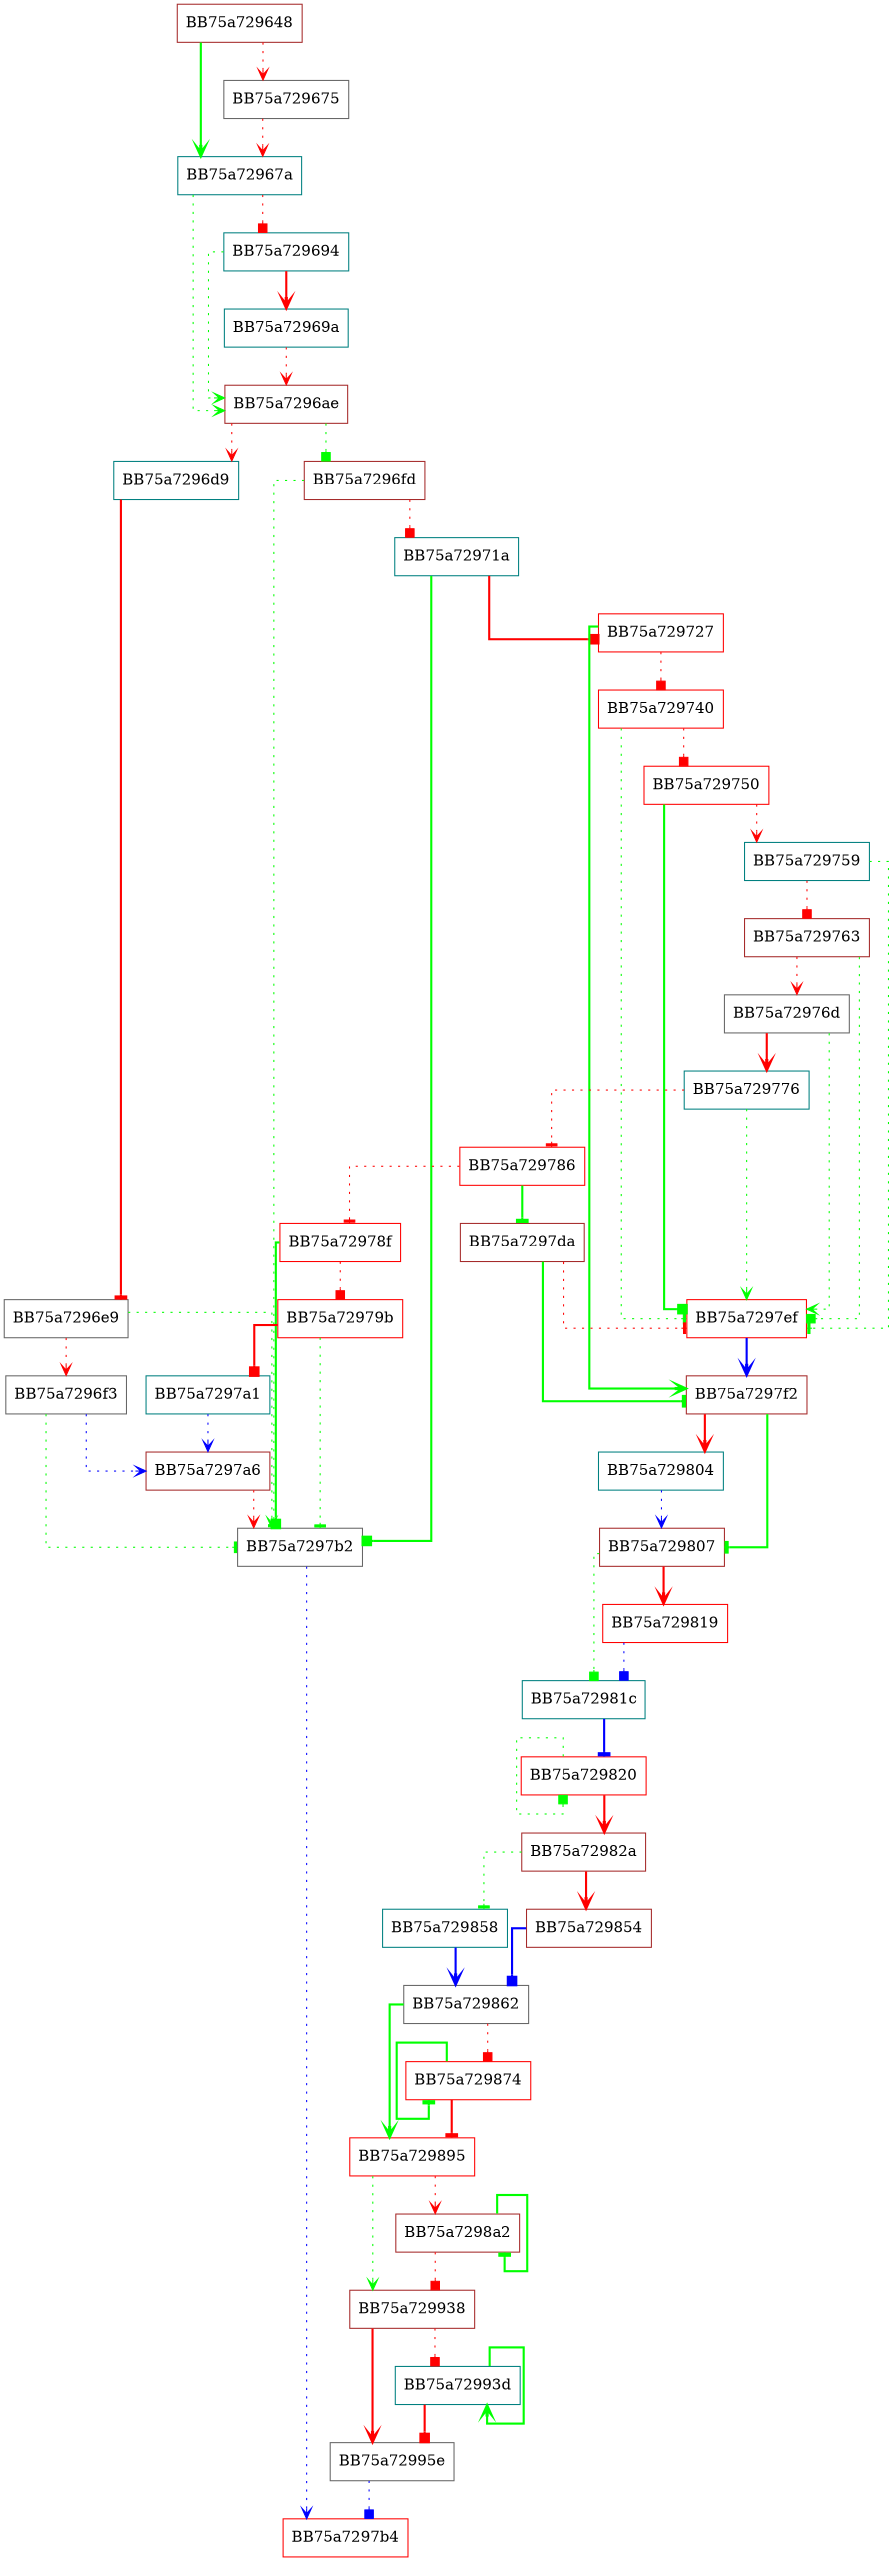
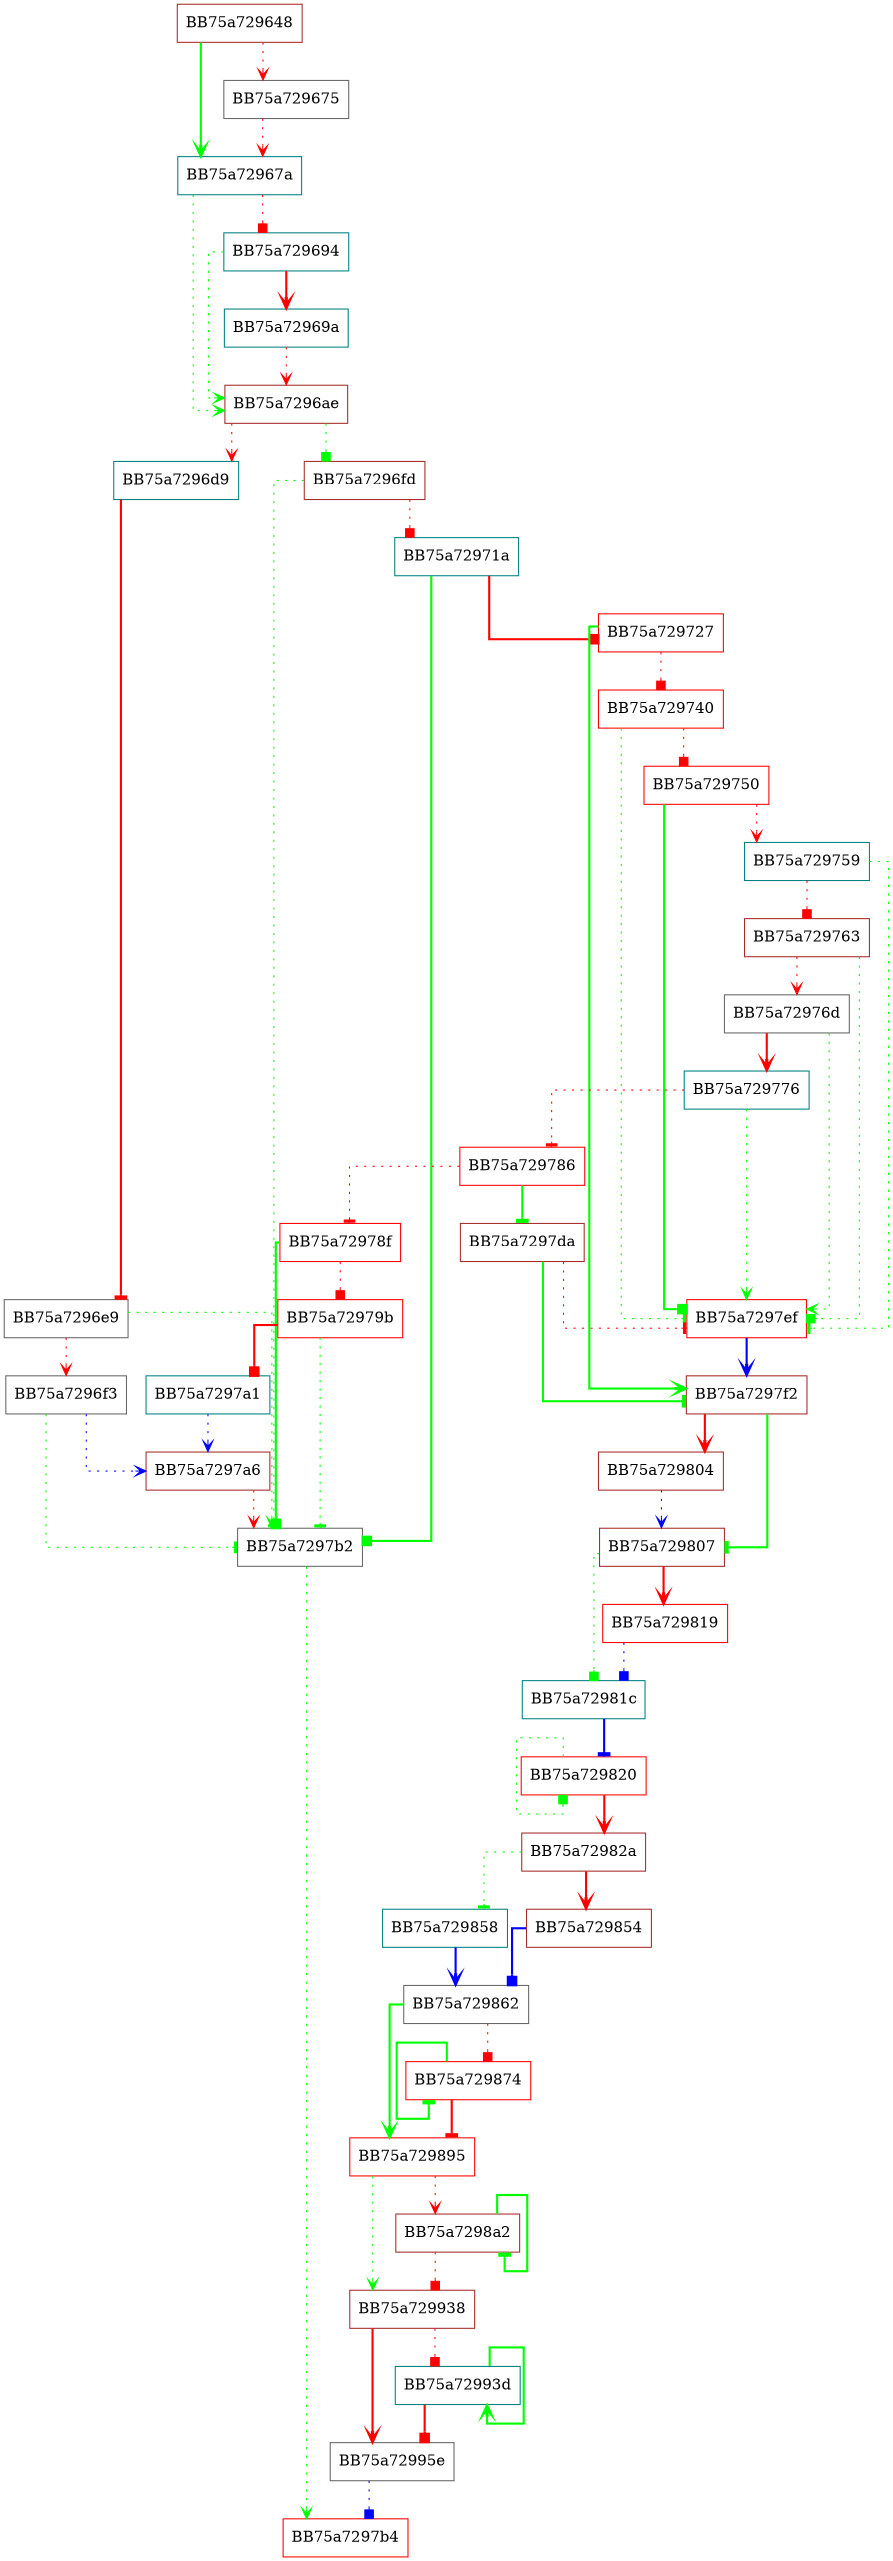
(661, 1471) -> (661, 1471)
(307, 2037) -> (307, 2037)
